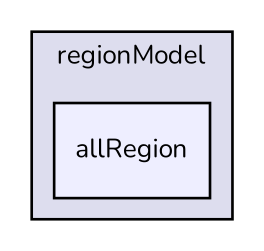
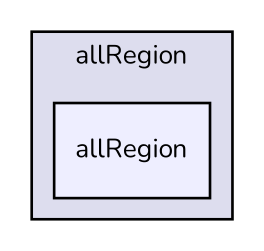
(132, 57) -> (132, 57)
